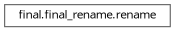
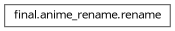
(87, 16) -> (87, 16)
